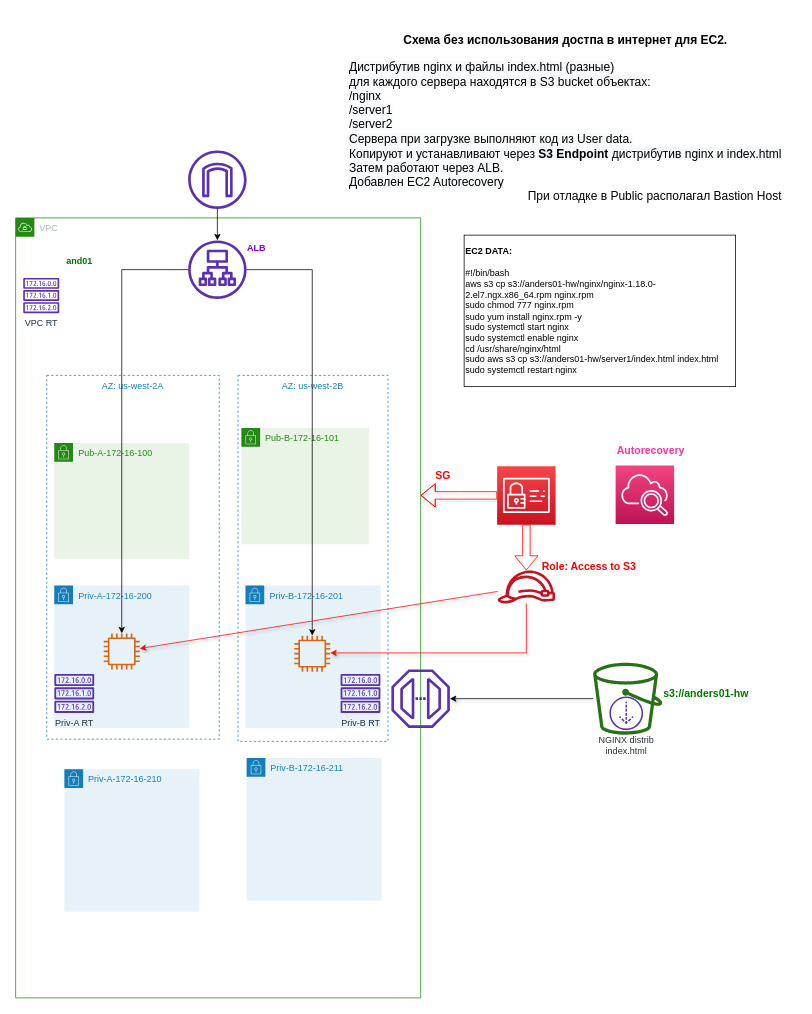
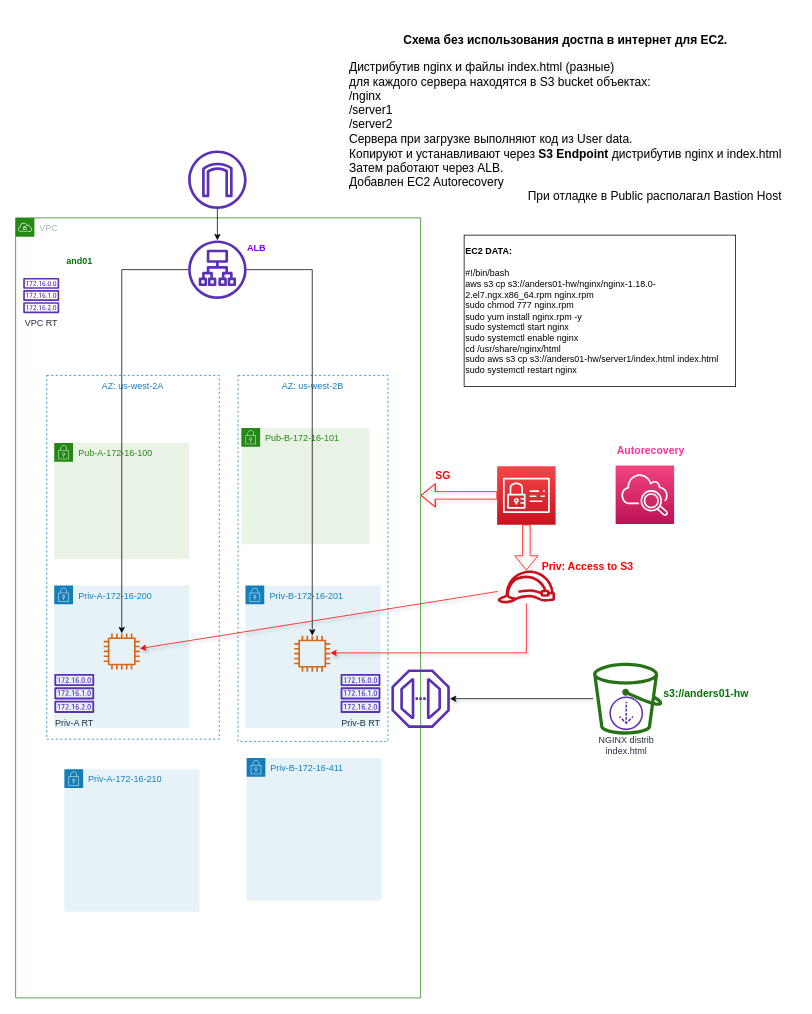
(588, 567) -> (588, 567)
(312, 769) -> (312, 769)
